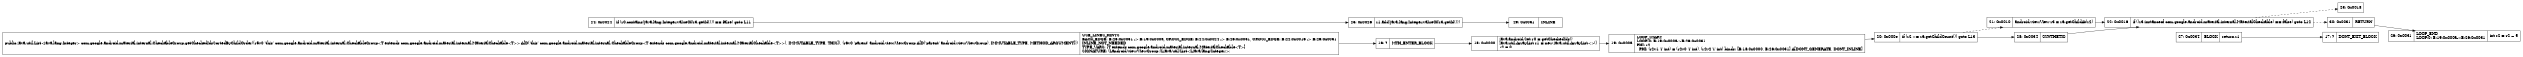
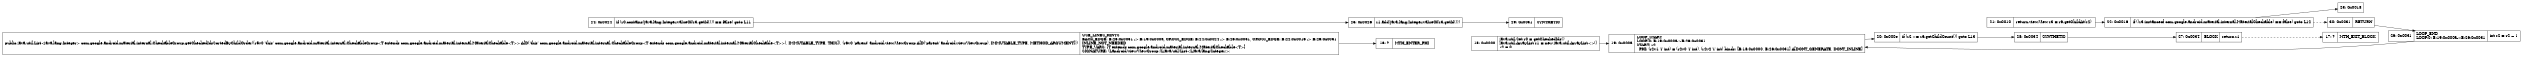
(2295, 13) -> (2295, 13)
(1548, 22) -> (1548, 22)
(2054, 22) -> (2054, 22)
(1982, 30) -> none
(2102, 30) -> (2121, 37)
(2504, 36) -> (2504, 36)
(2281, 37) -> (2281, 37)
(2358, 37) -> (2358, 37)
(1536, 39) -> (1532, 39)
(1412, 43) -> (1412, 43)
(1452, 44) -> none
(1644, 45) -> (1647, 45)
none -> (2141, 50)
